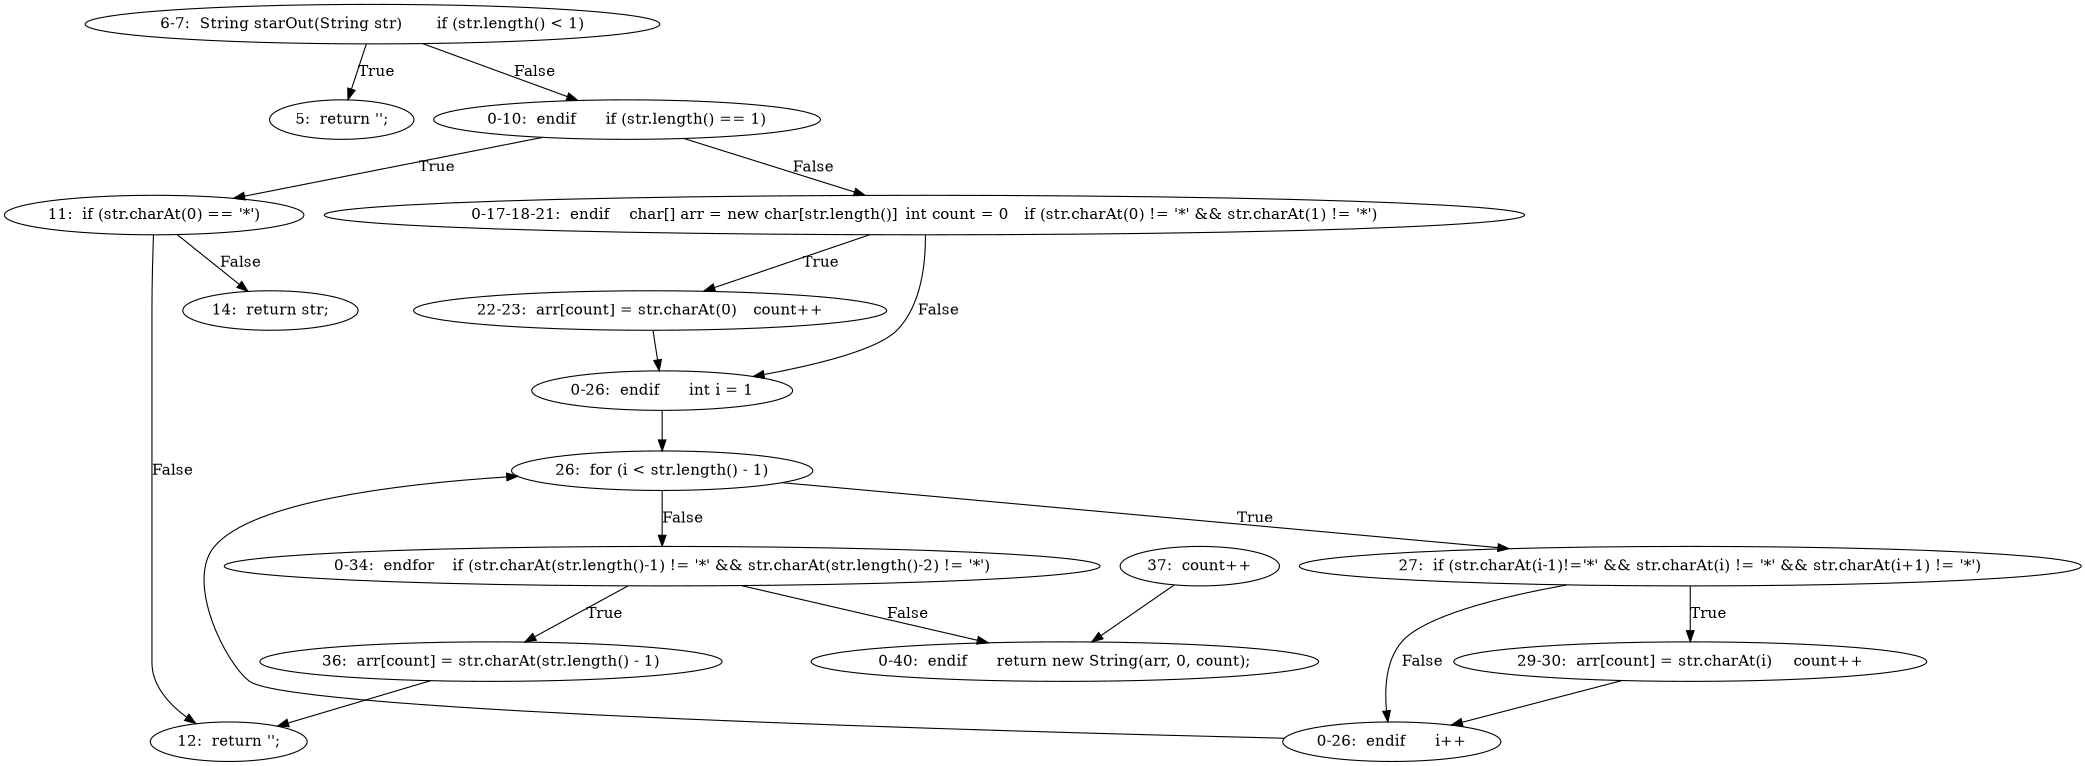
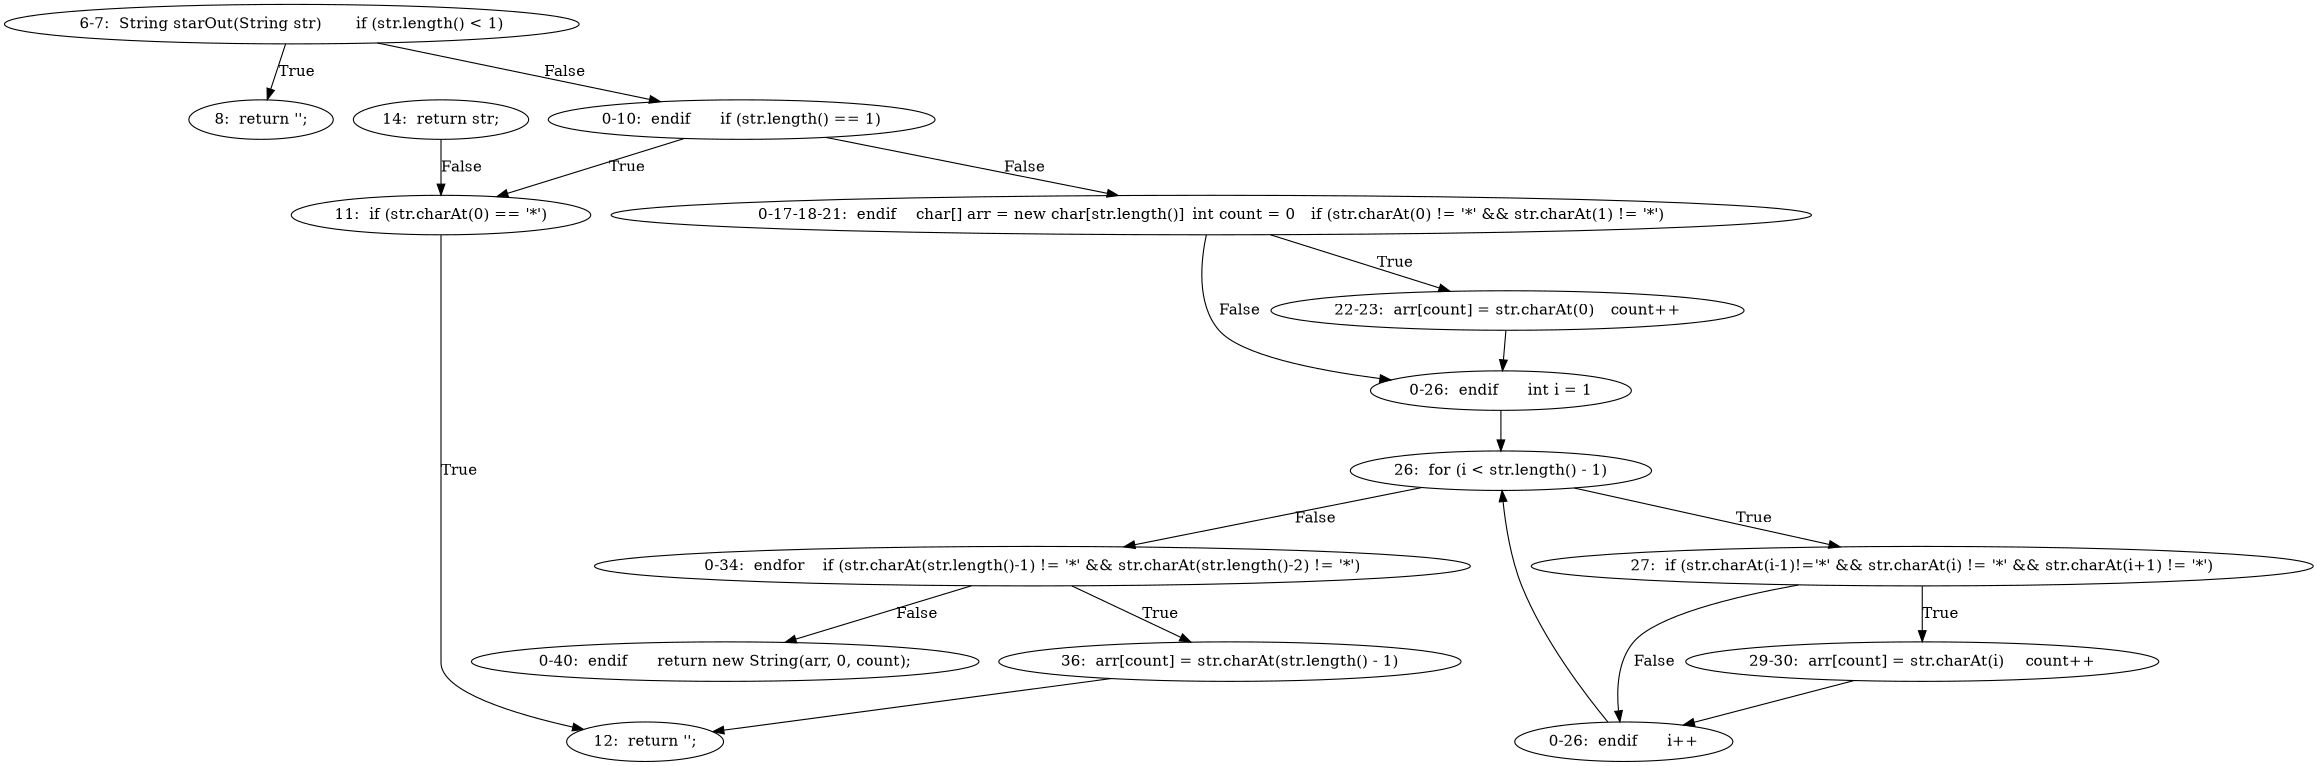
(342, 120) -> (261, 120)
(208, 260) -> (441, 162)
(173, 471) -> (460, 471)
(1200, 566) -> none
